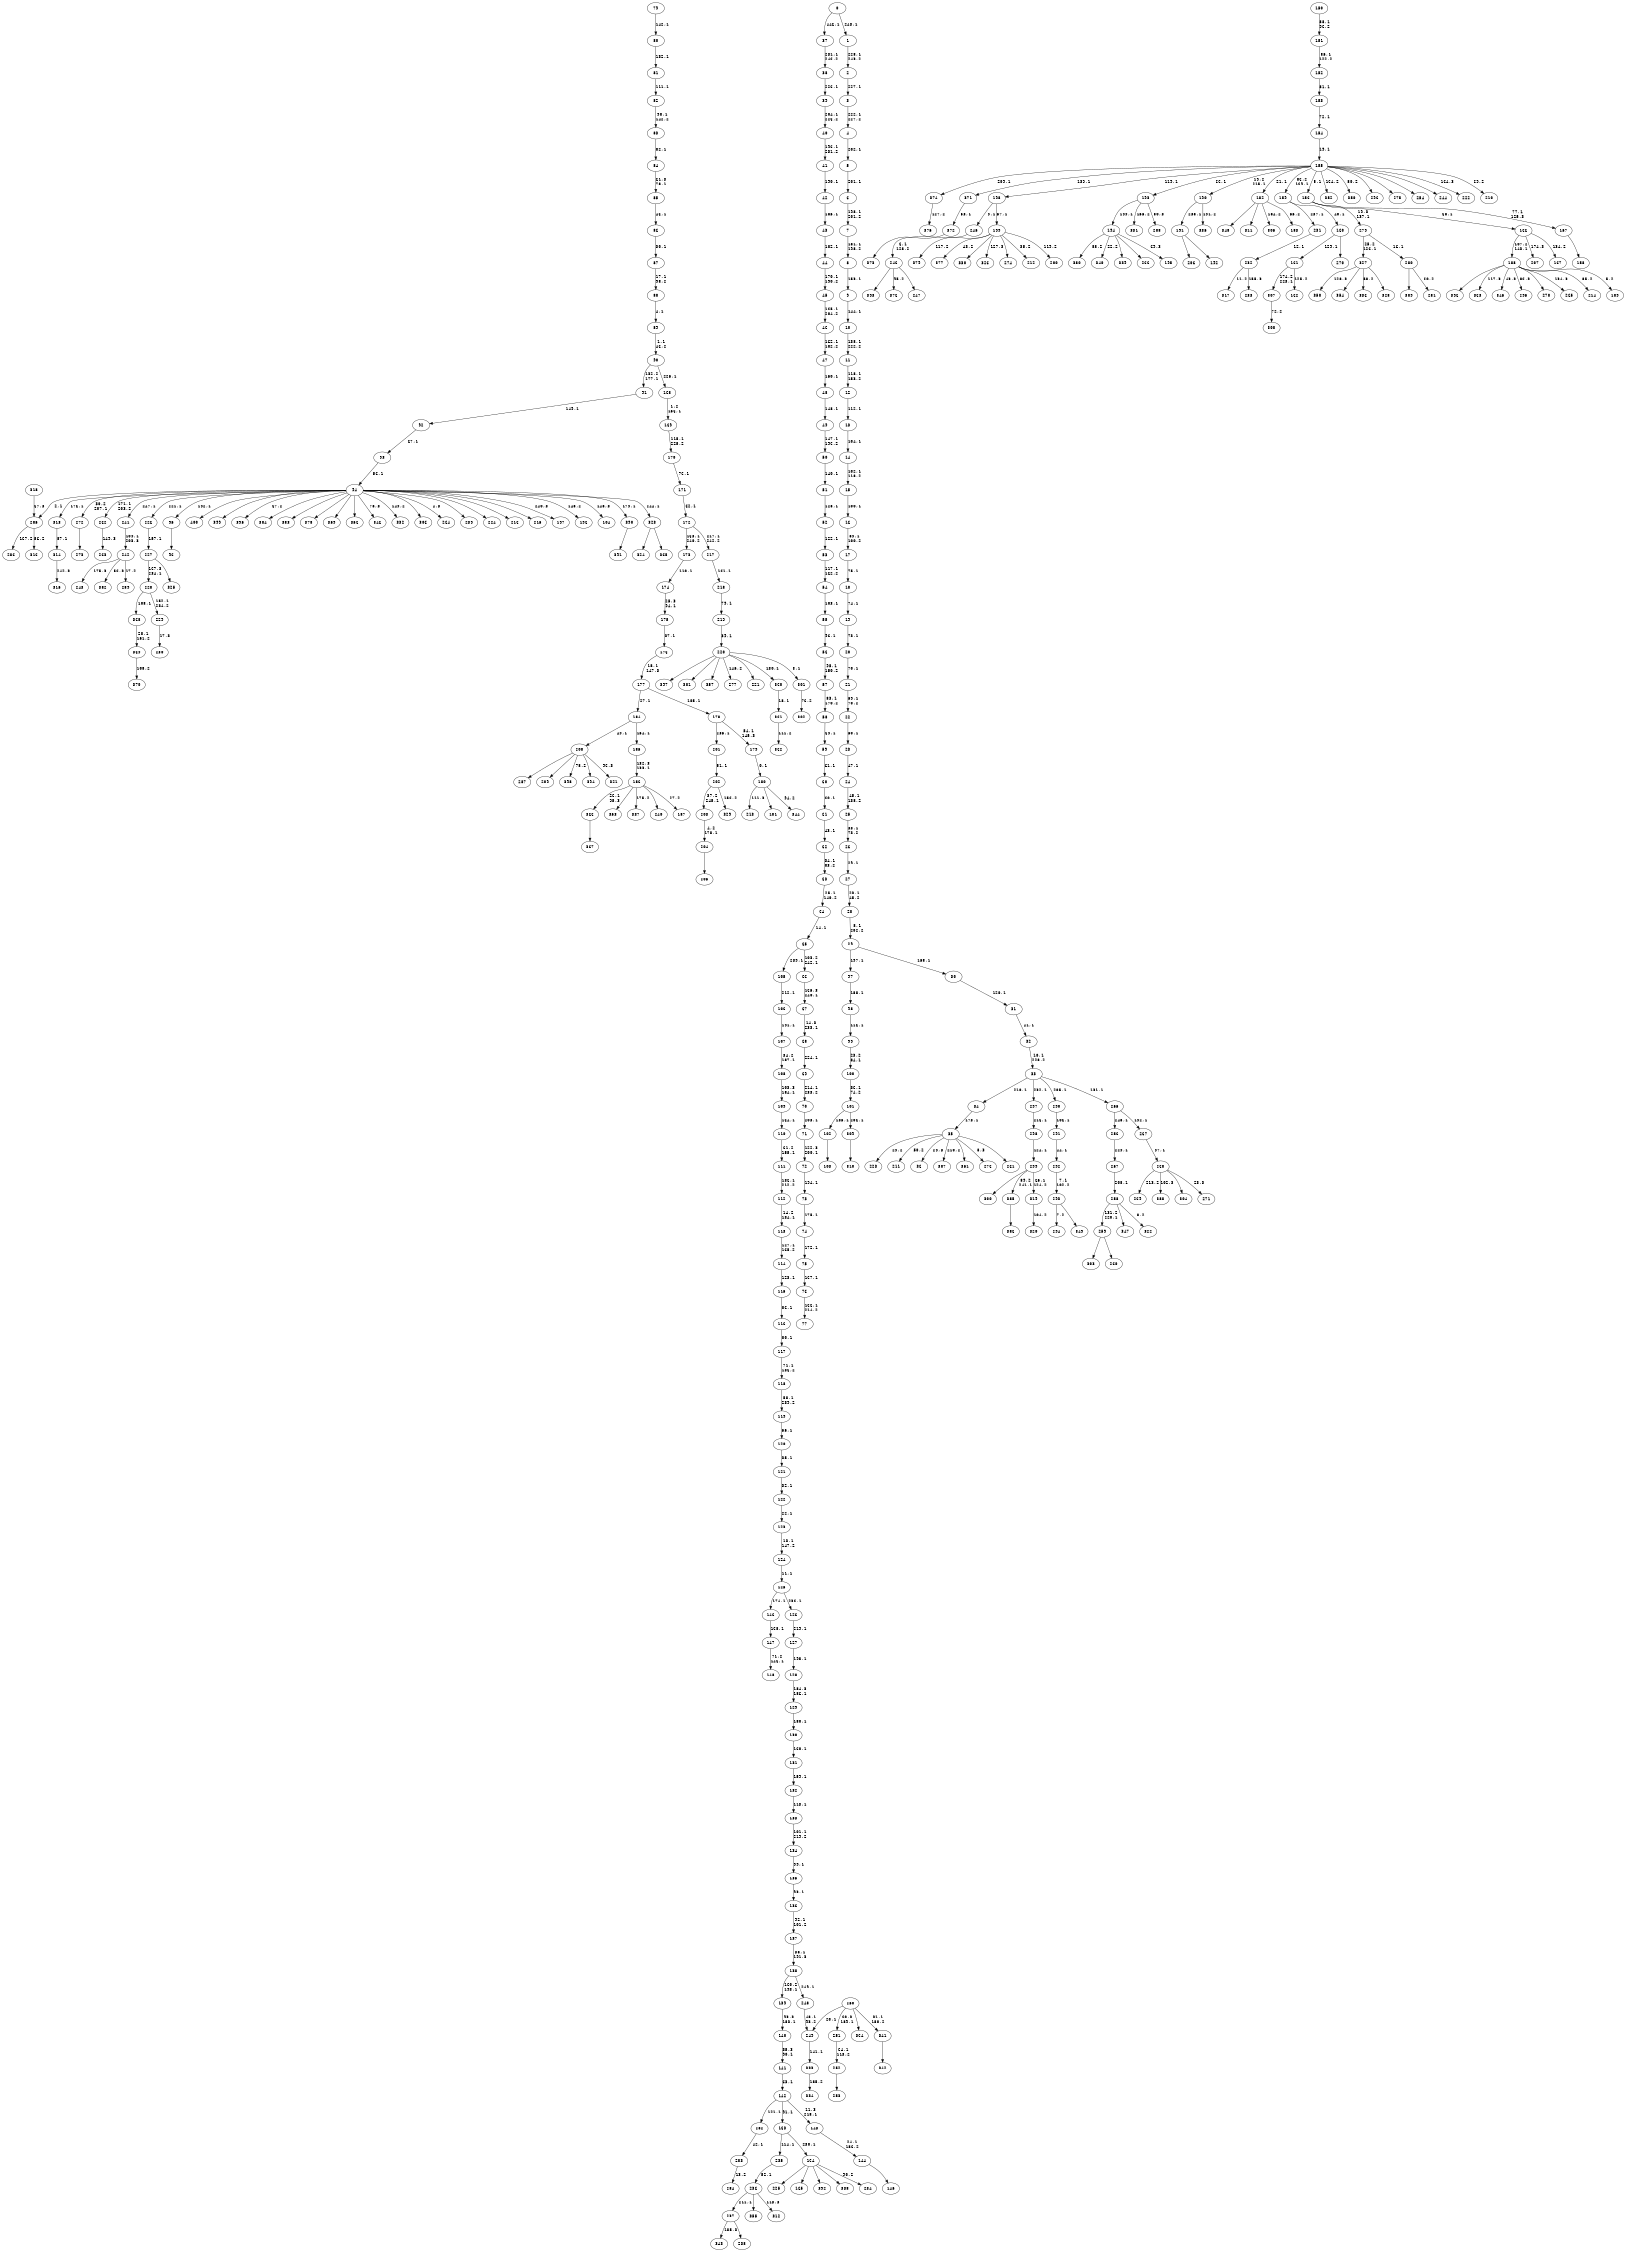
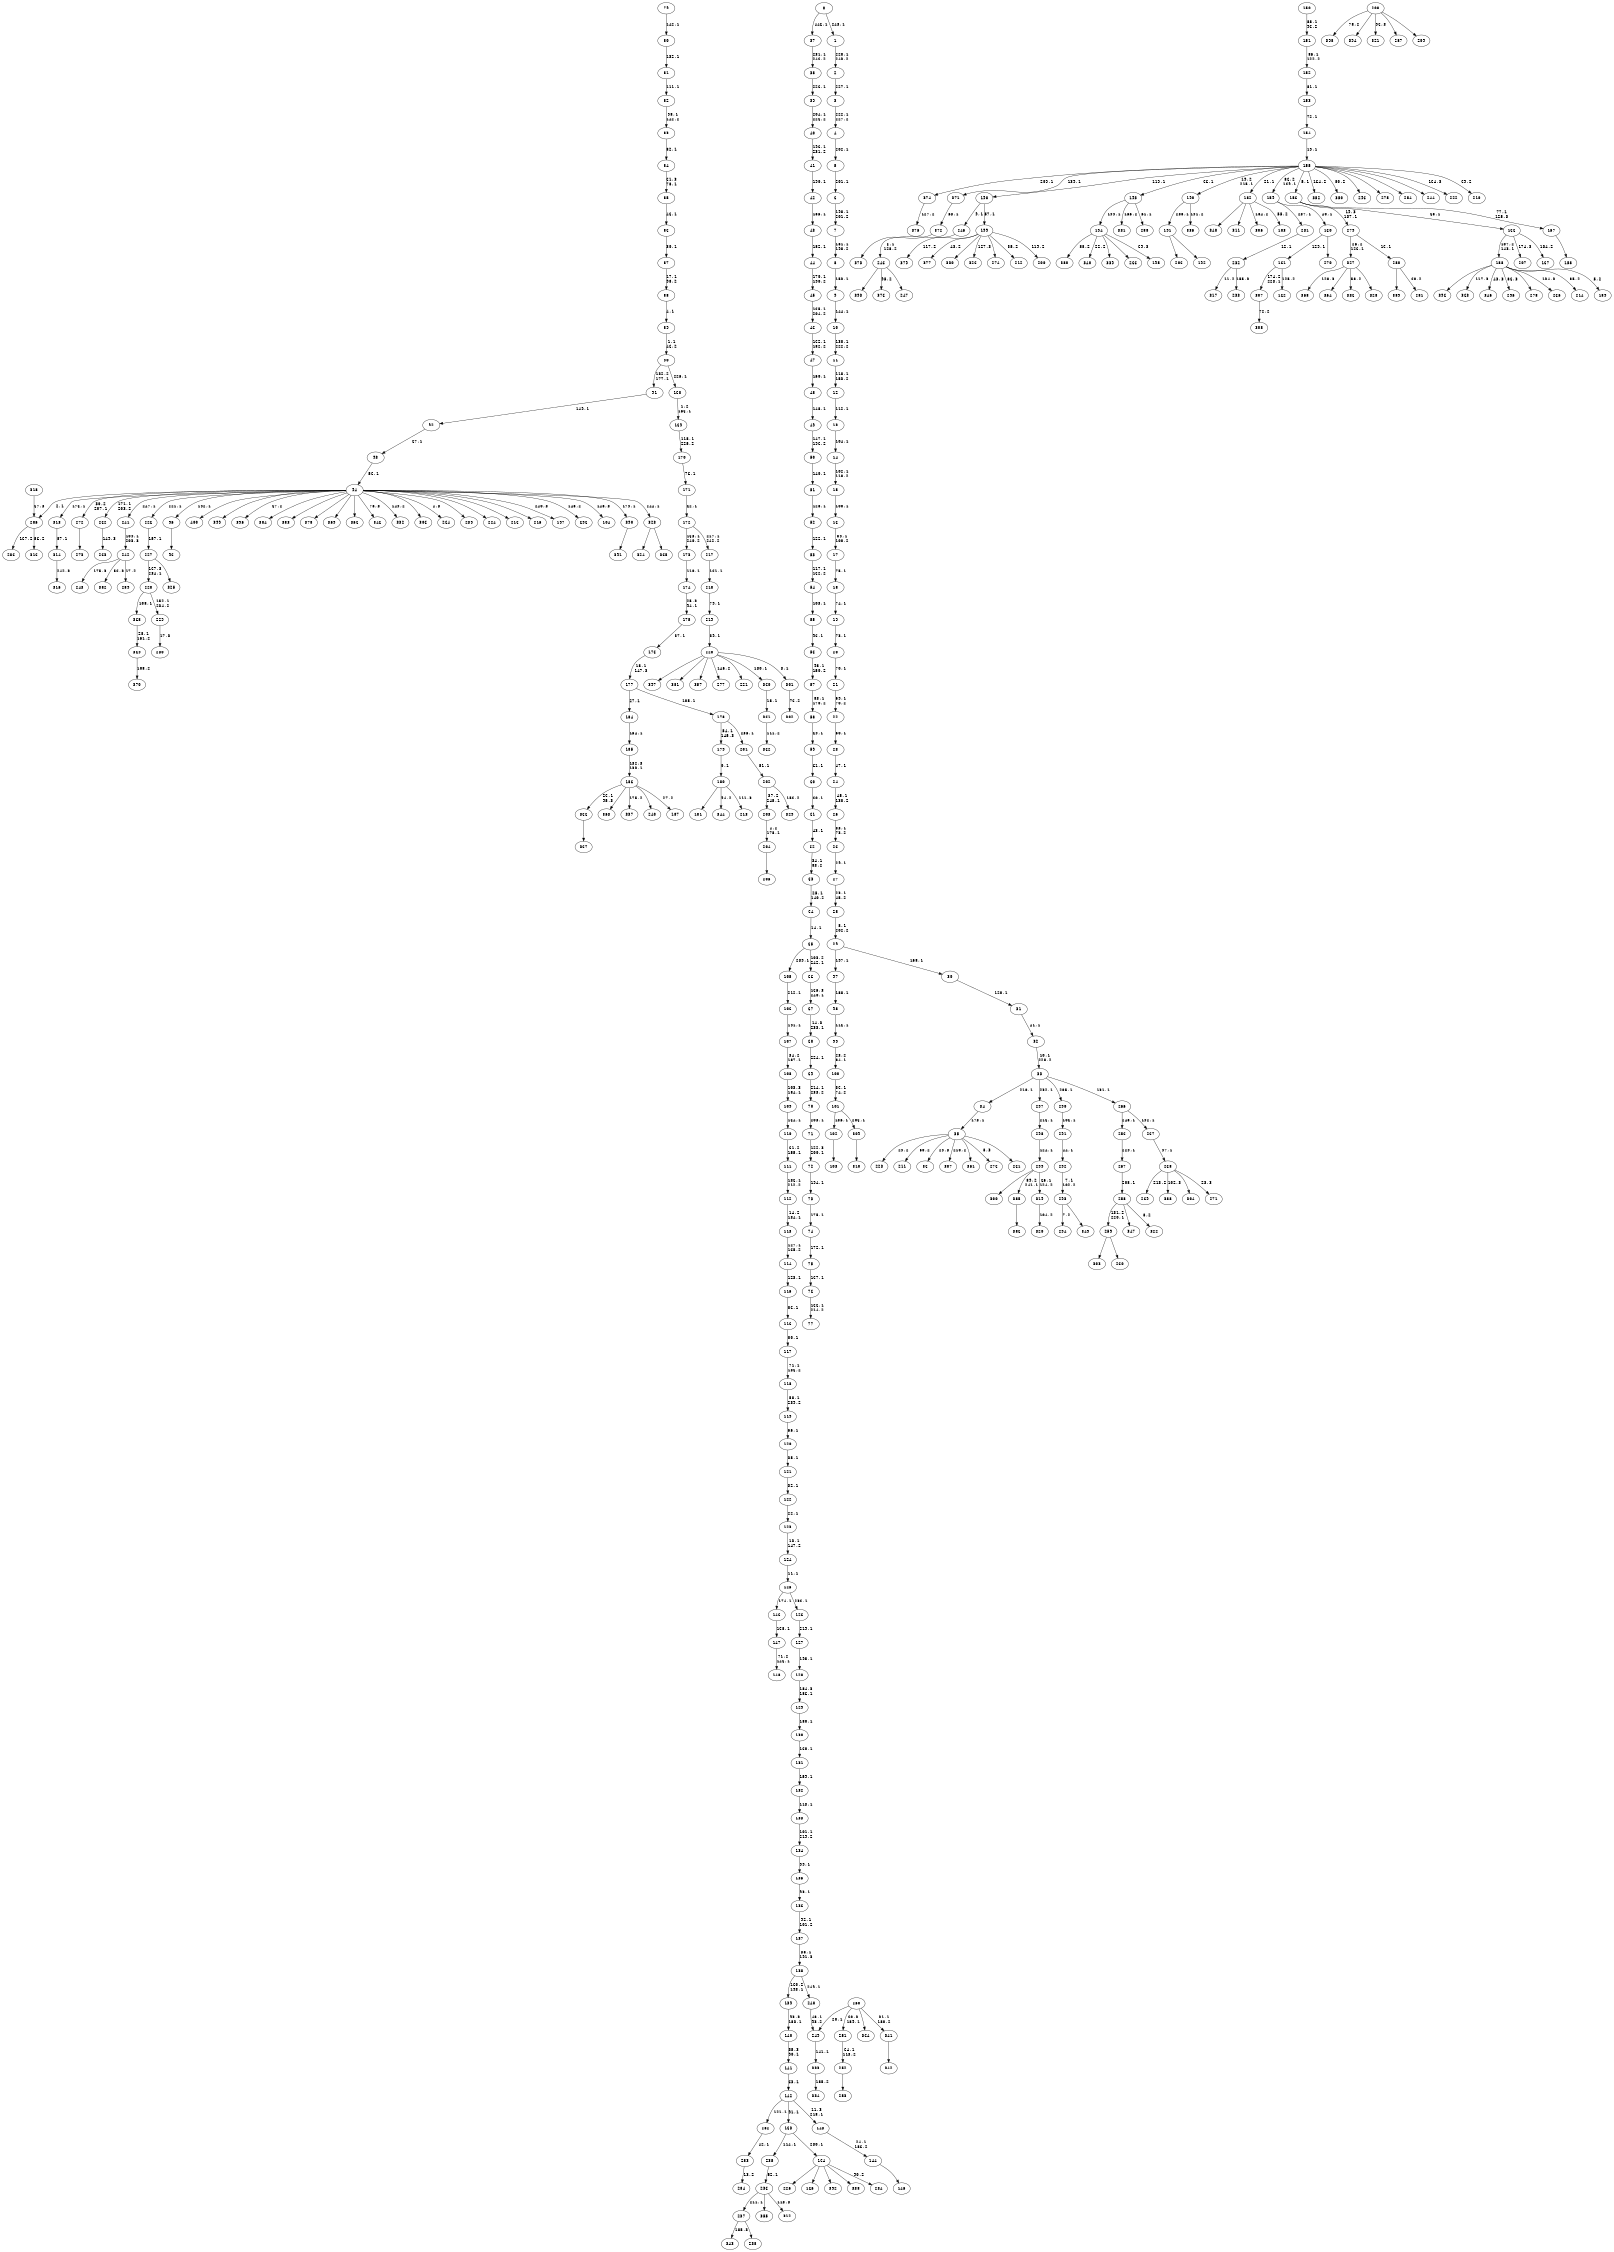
(1159, 214) -> (1147, 214)
(584, 523) -> (584, 523)
(610, 733) -> none
